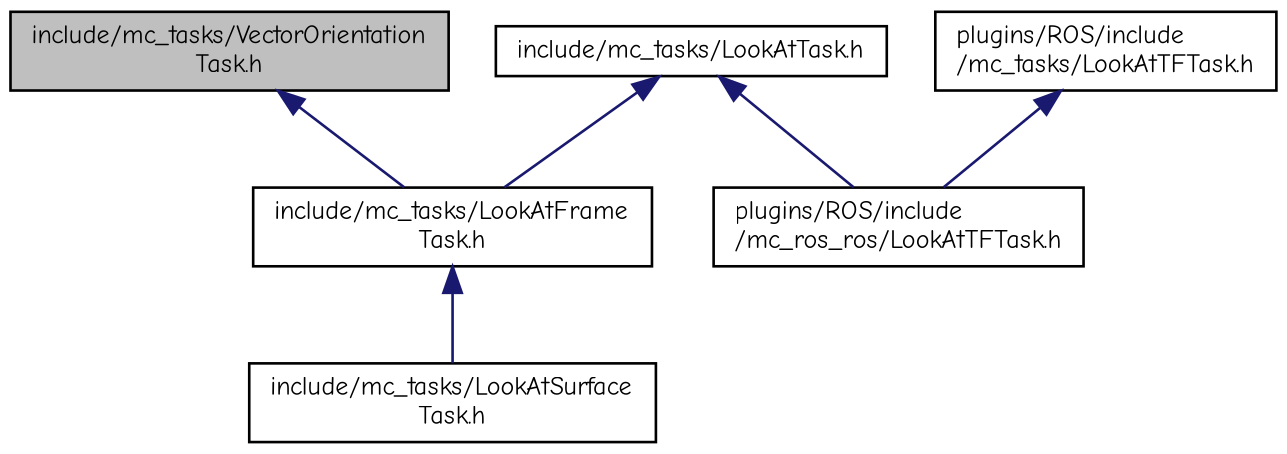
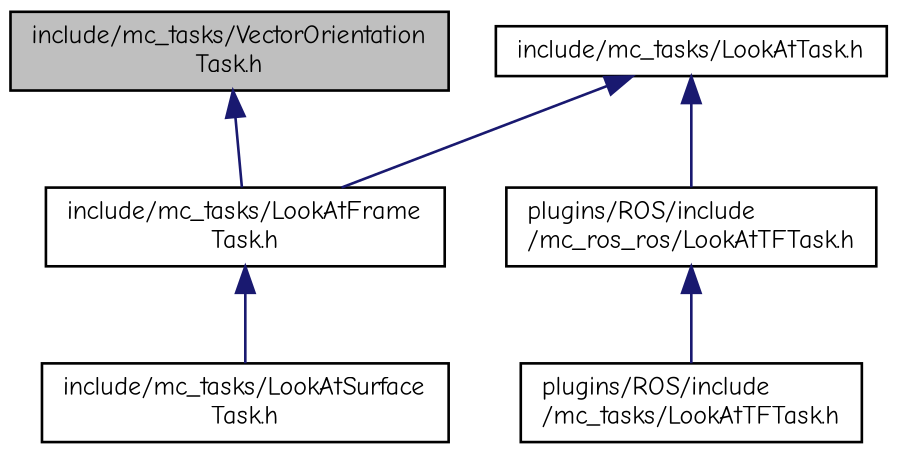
(992, 148) -> (691, 328)
